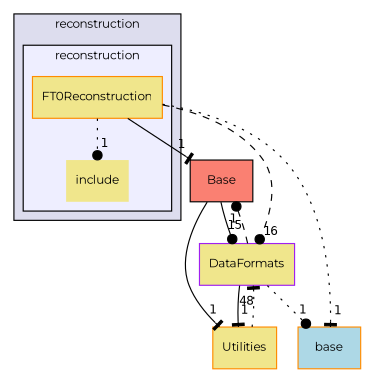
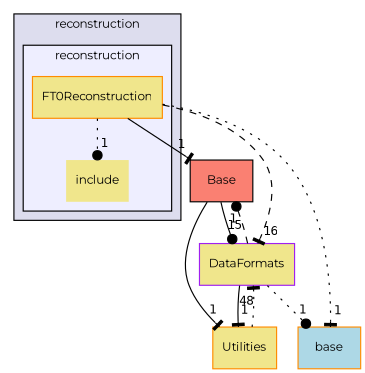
(250, 145) -> (251, 146)
